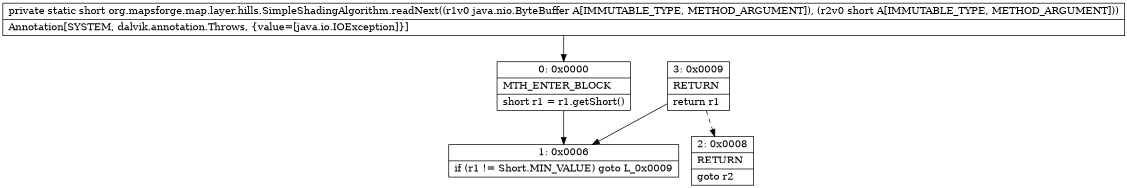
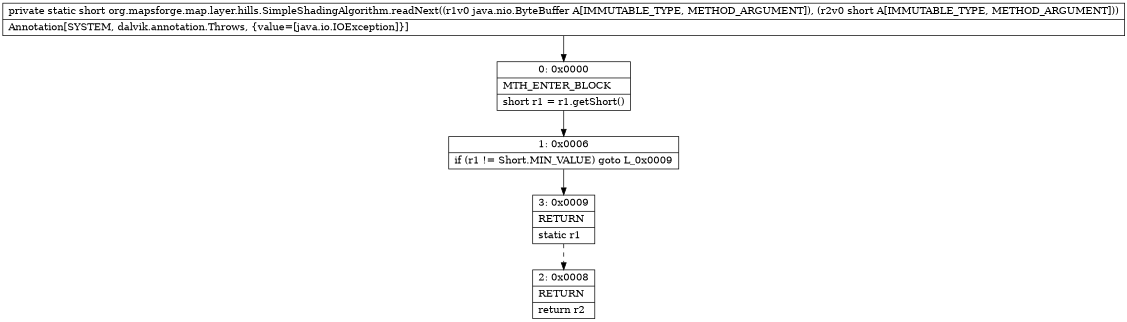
(697, 102) -> (560, 235)
(633, 122) -> (564, 179)
(715, 177) -> (562, 310)
